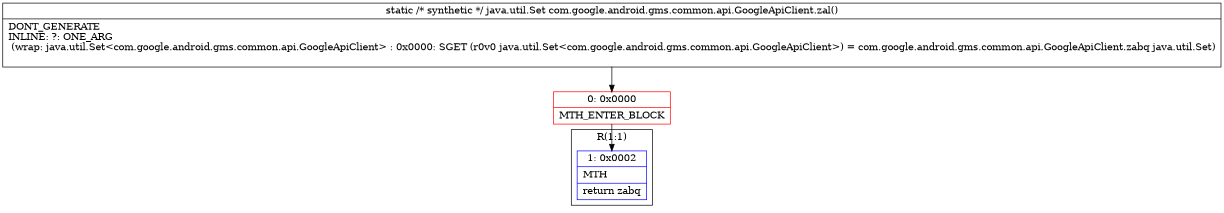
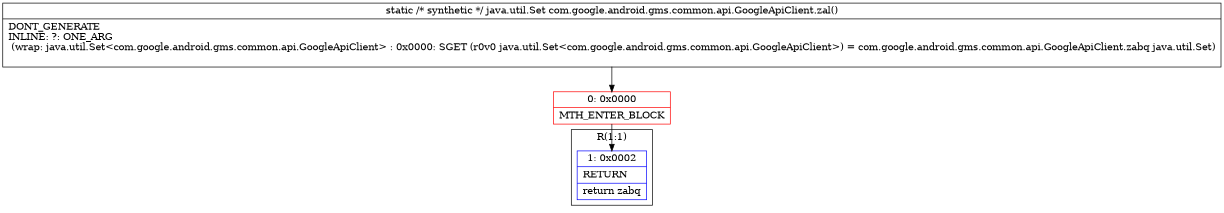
(595, 175) -> (605, 175)
